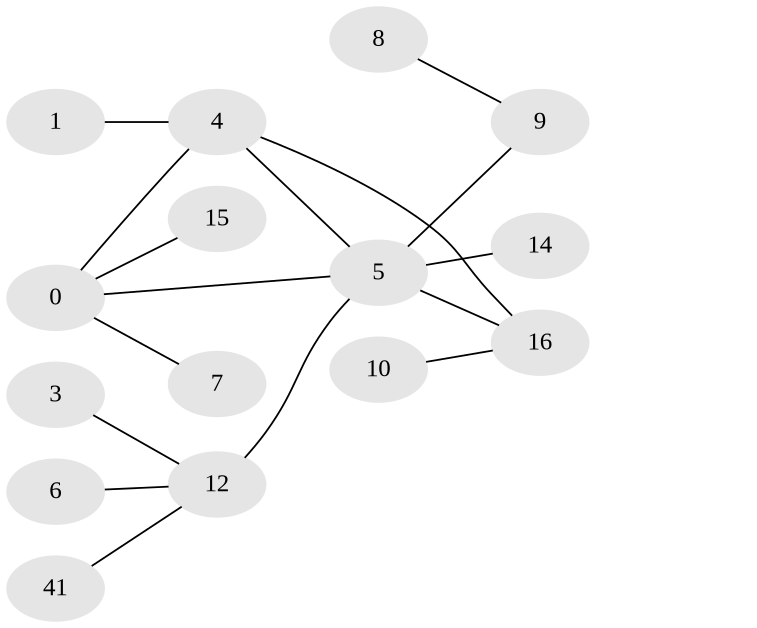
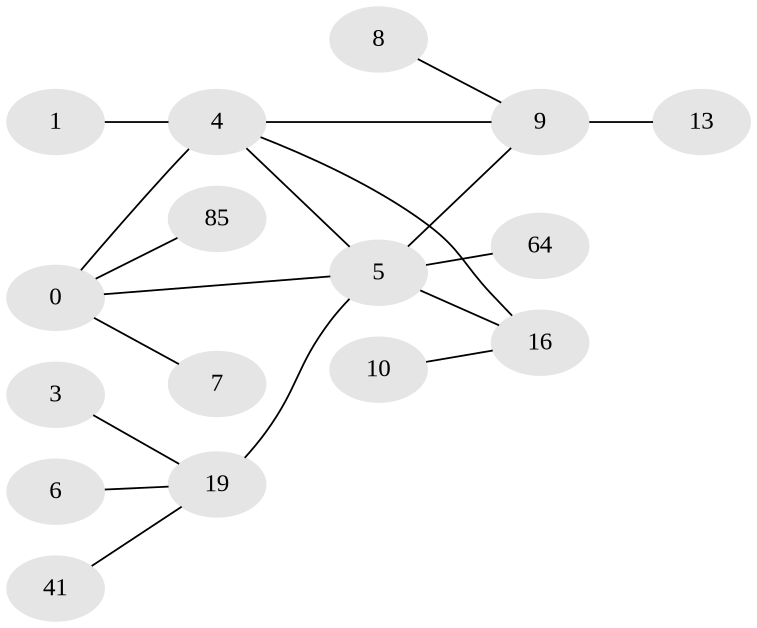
none -> (379, 122)
none -> (702, 122)
(217, 219) -> (217, 219)
(540, 246) -> (540, 246)
(217, 484) -> (217, 484)
